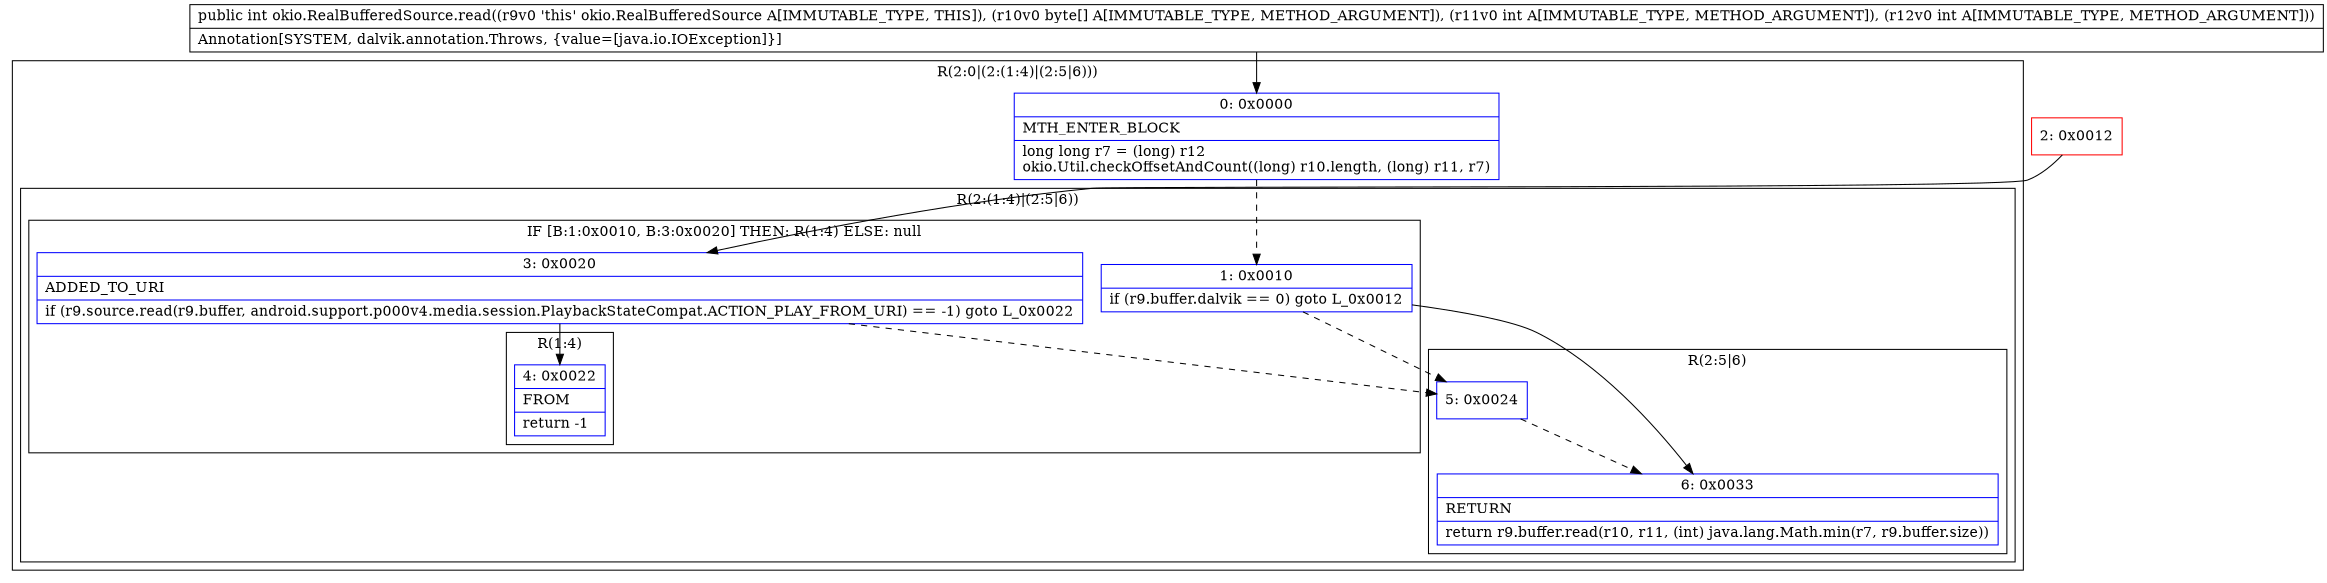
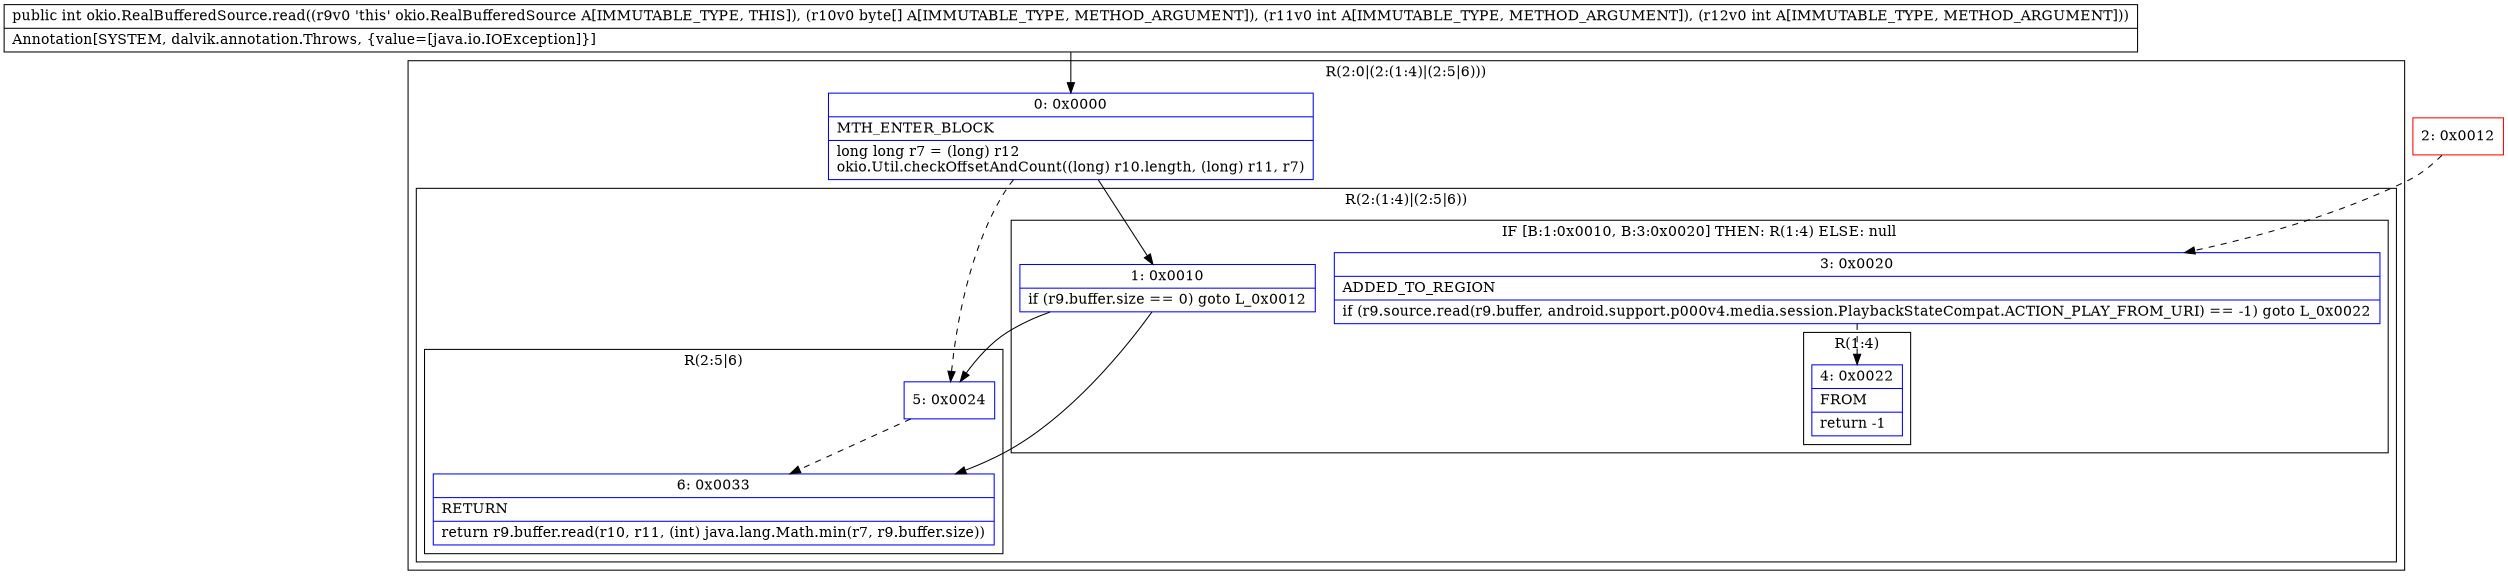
(1391, 187) -> (2330, 213)
(1257, 213) -> (1120, 214)
(105, 288) -> (1419, 288)
(1257, 299) -> (1168, 299)
(560, 339) -> (1857, 339)
(1370, 344) -> (1003, 335)
(1138, 358) -> (971, 271)
